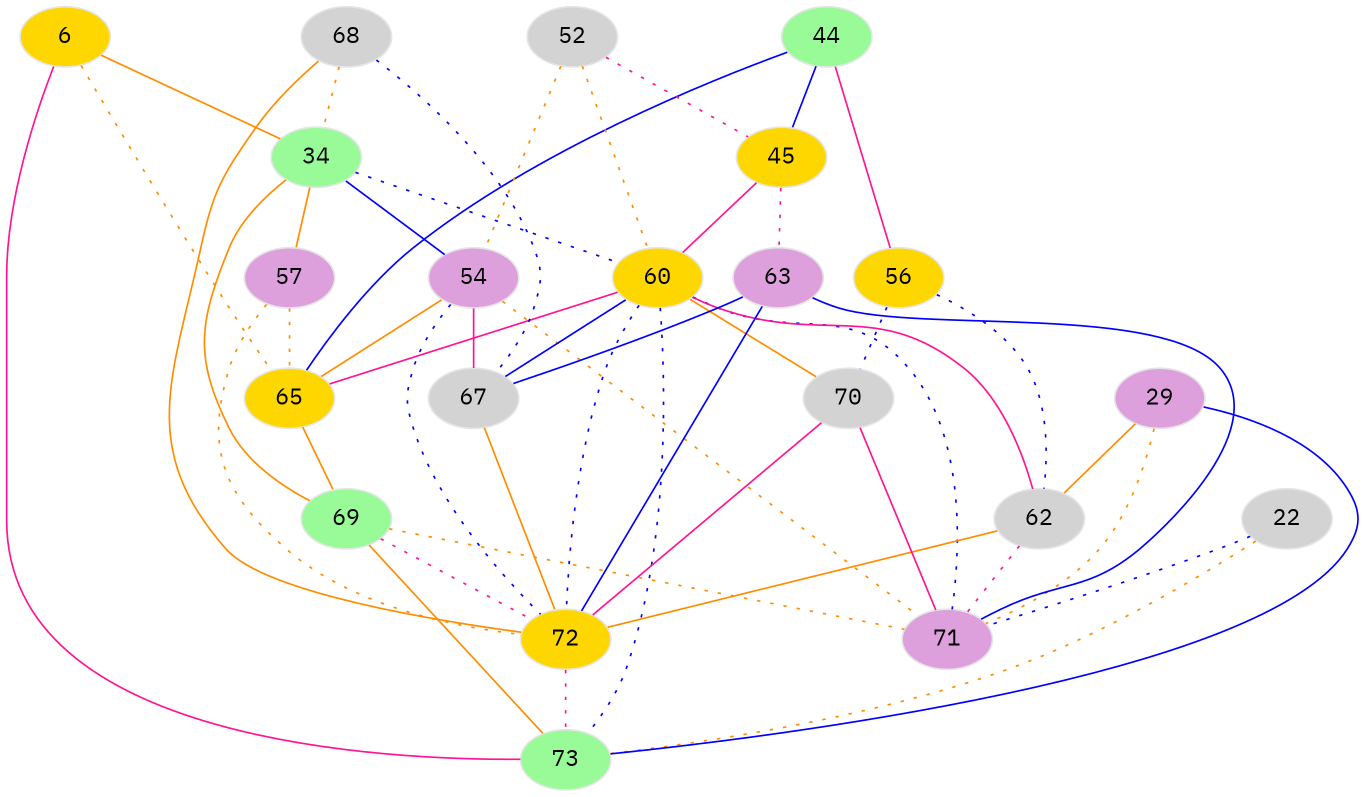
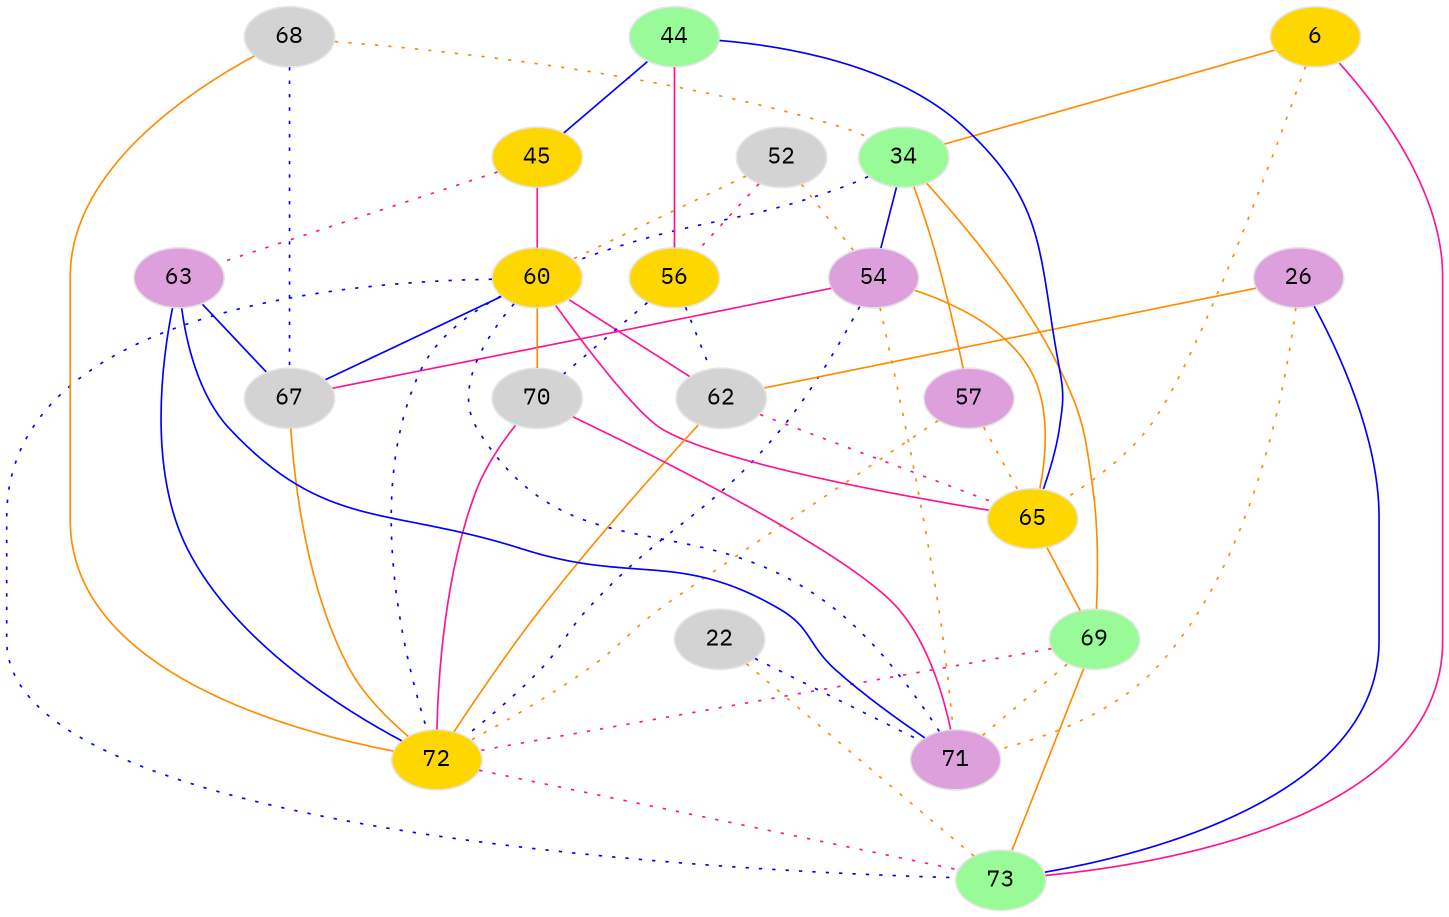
(688, 103) -> (739, 206)
(1160, 398) -> (1299, 278)
(993, 579) -> (866, 454)
